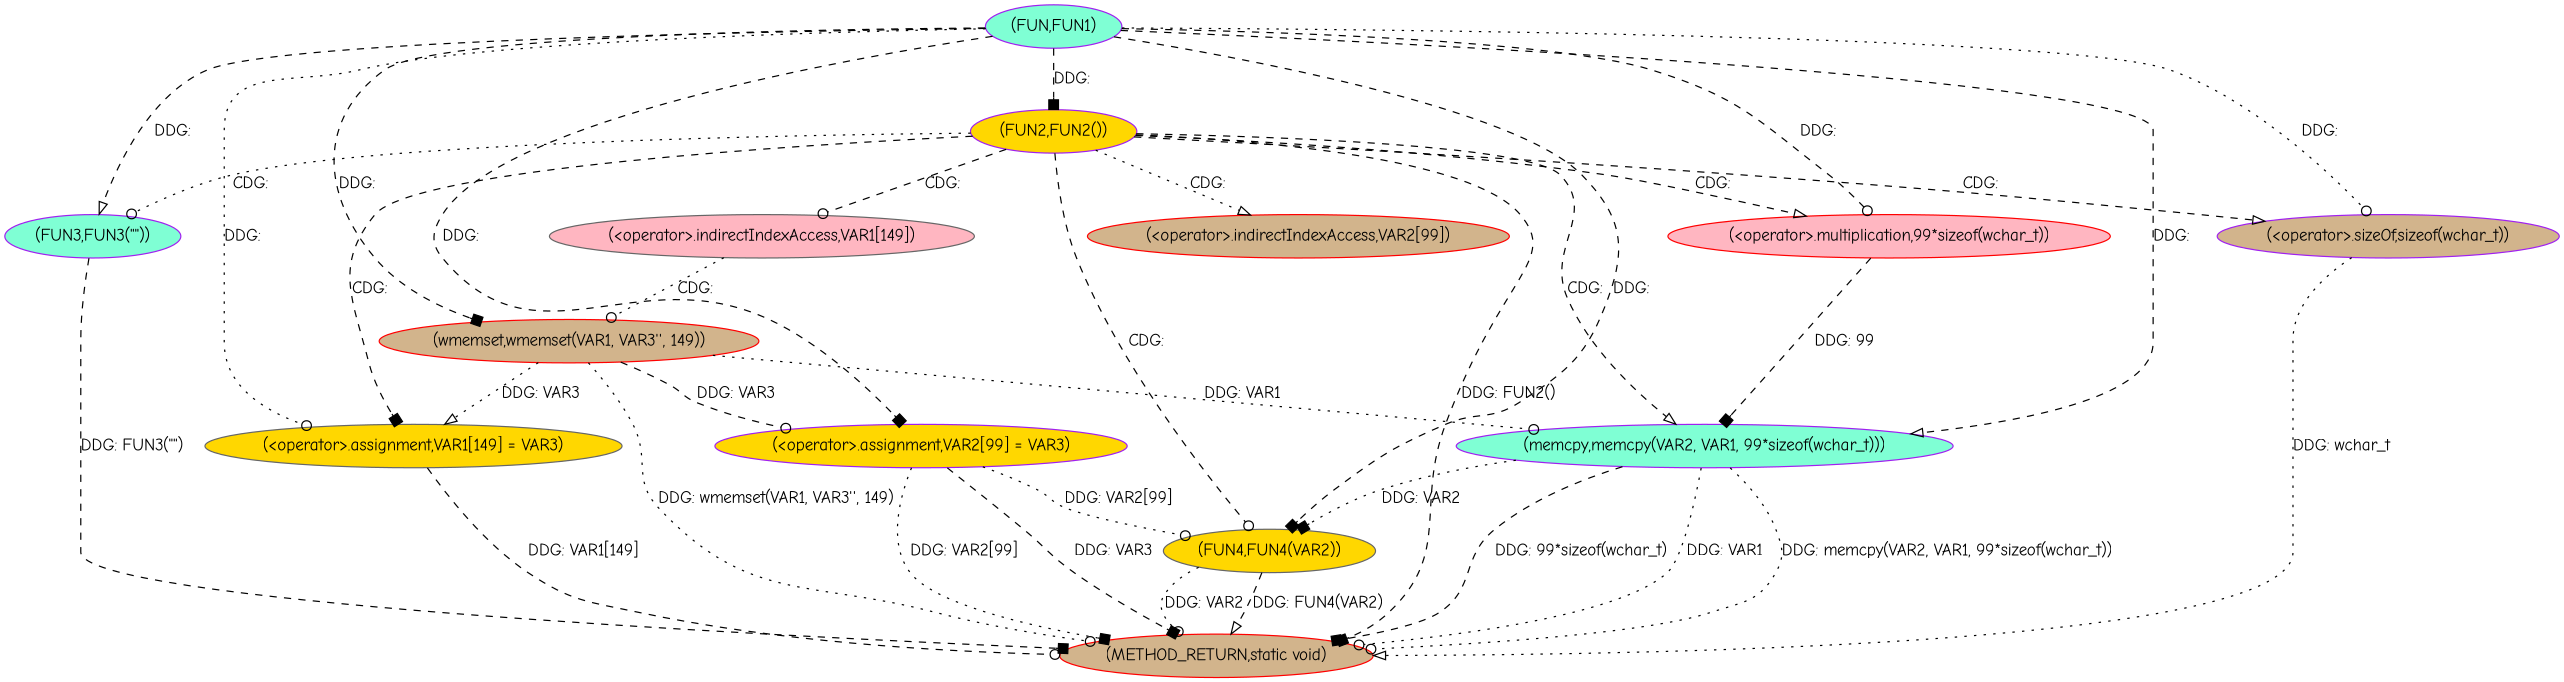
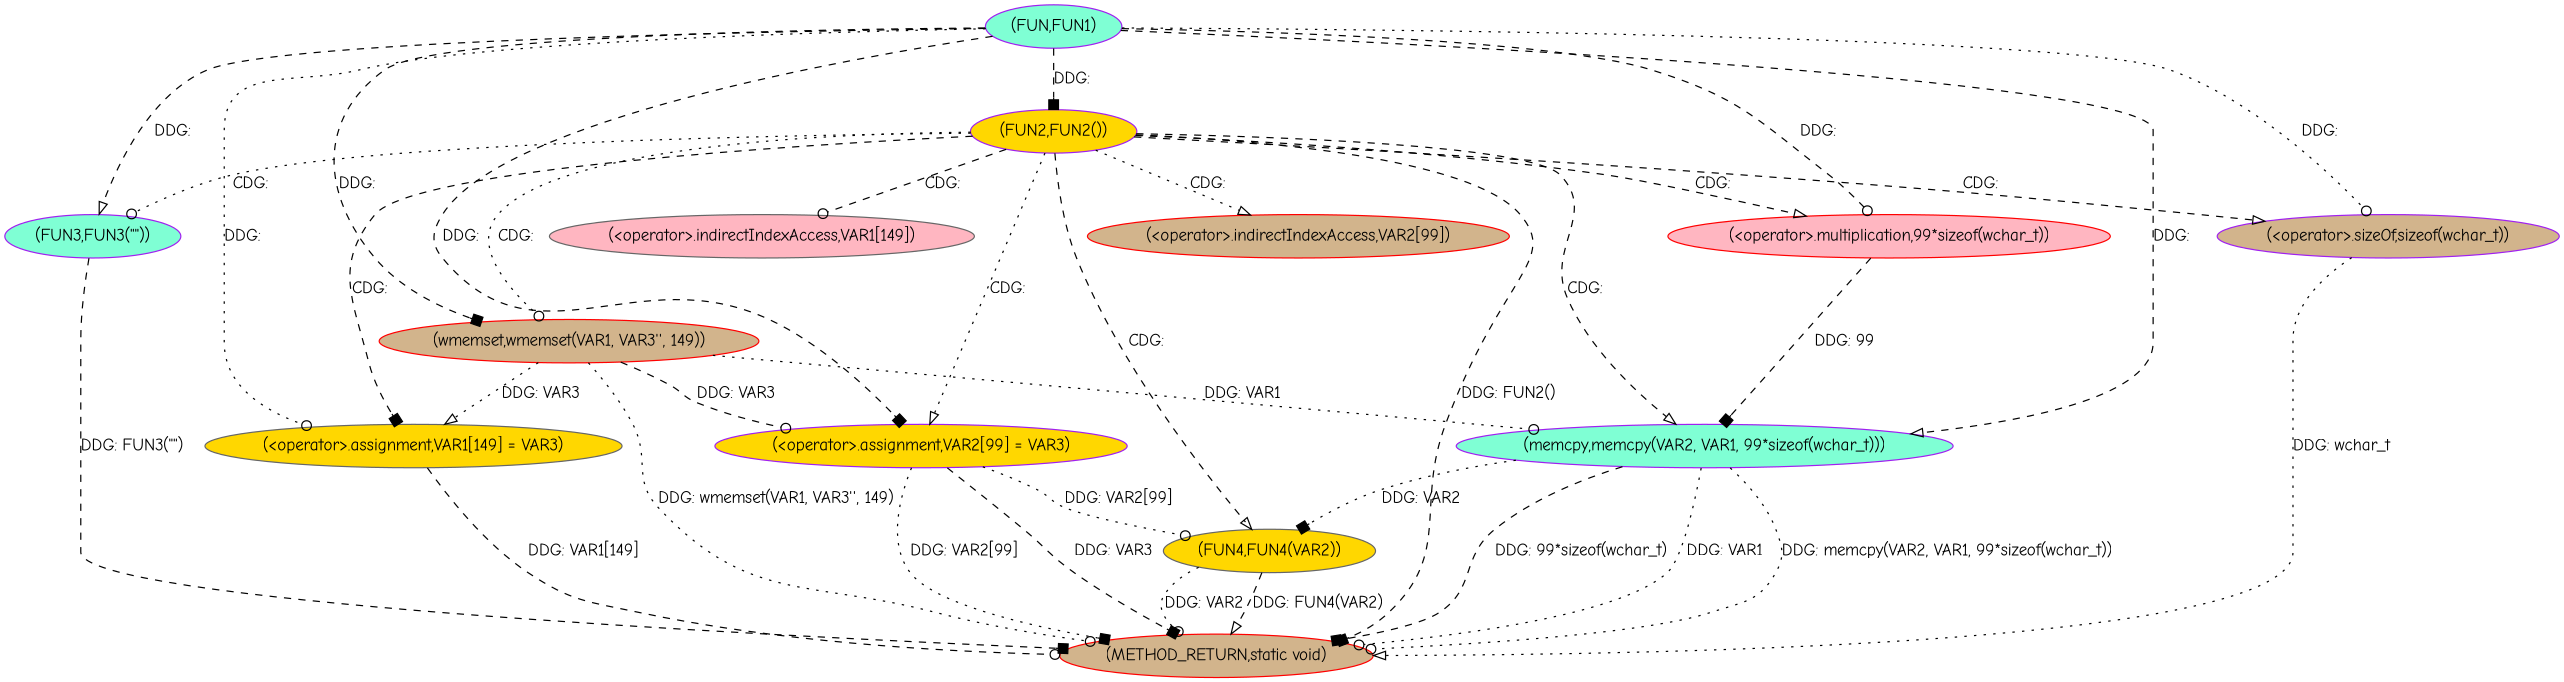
(1595, 190) -> none
none -> (990, 283)
(670, 286) -> (567, 176)
(1123, 350) -> (1123, 350)
